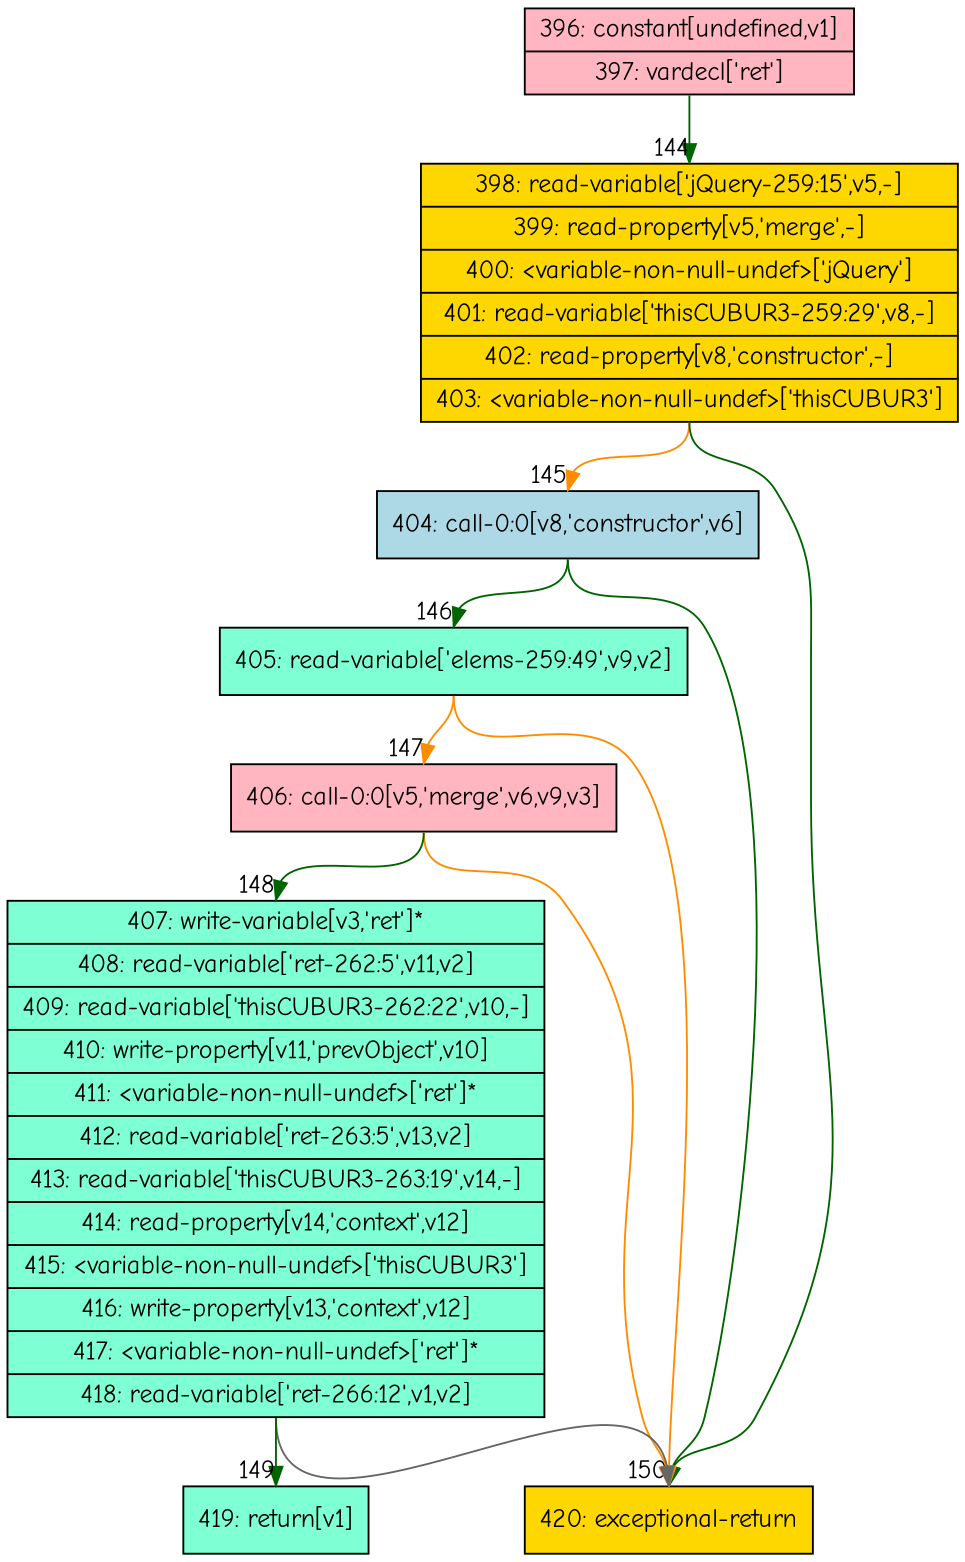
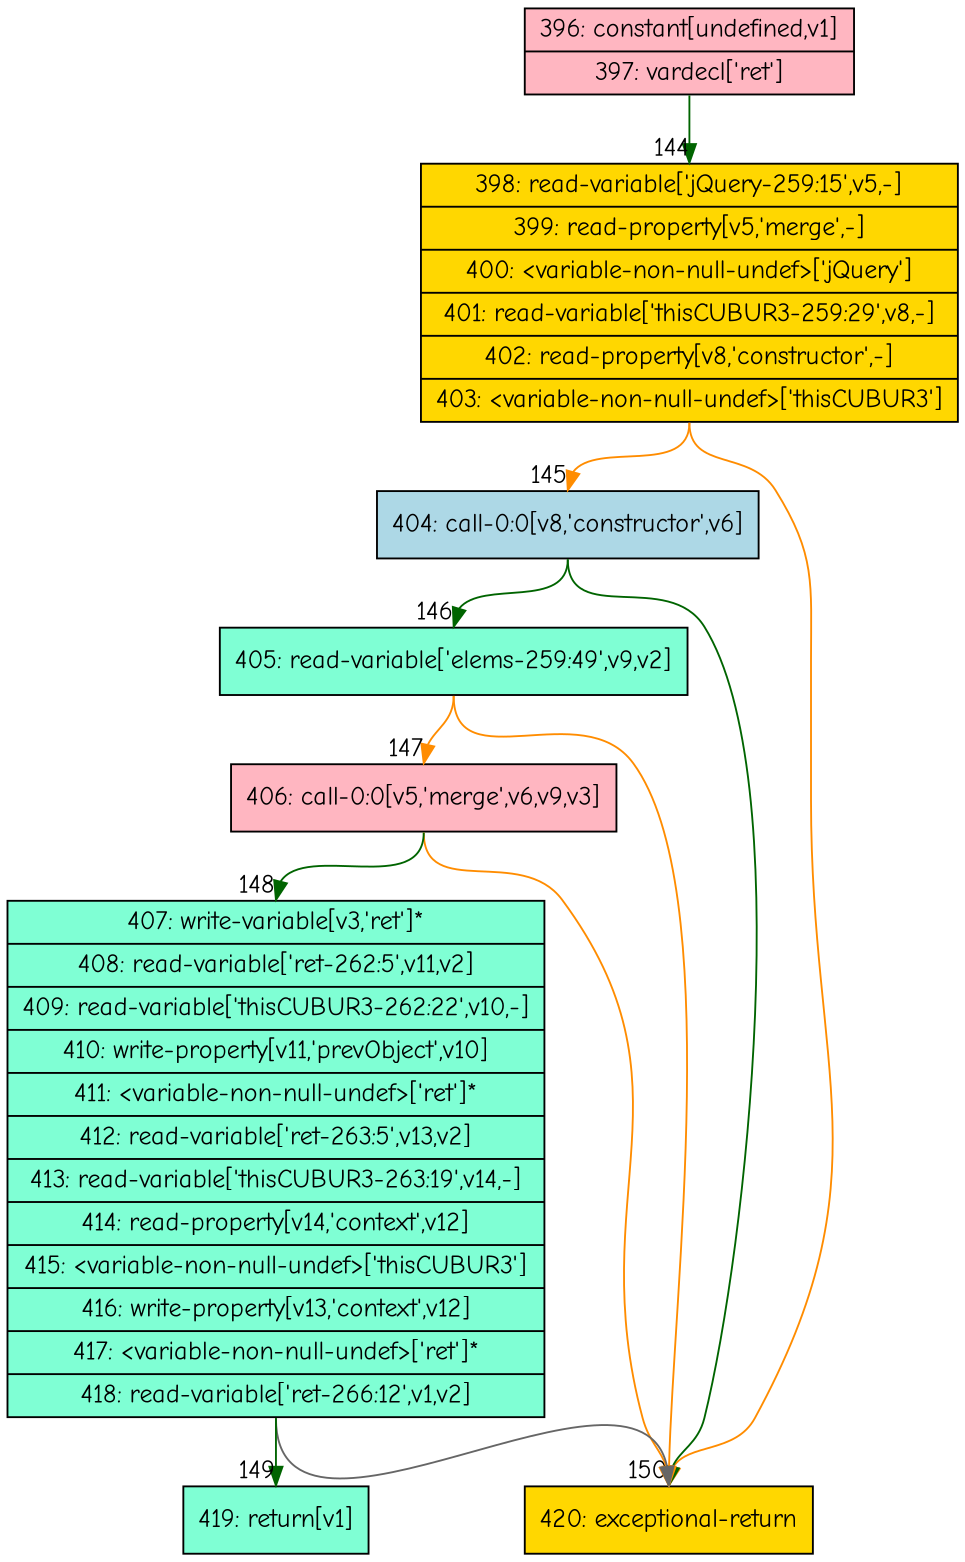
(818, 948) -> (818, 948)
